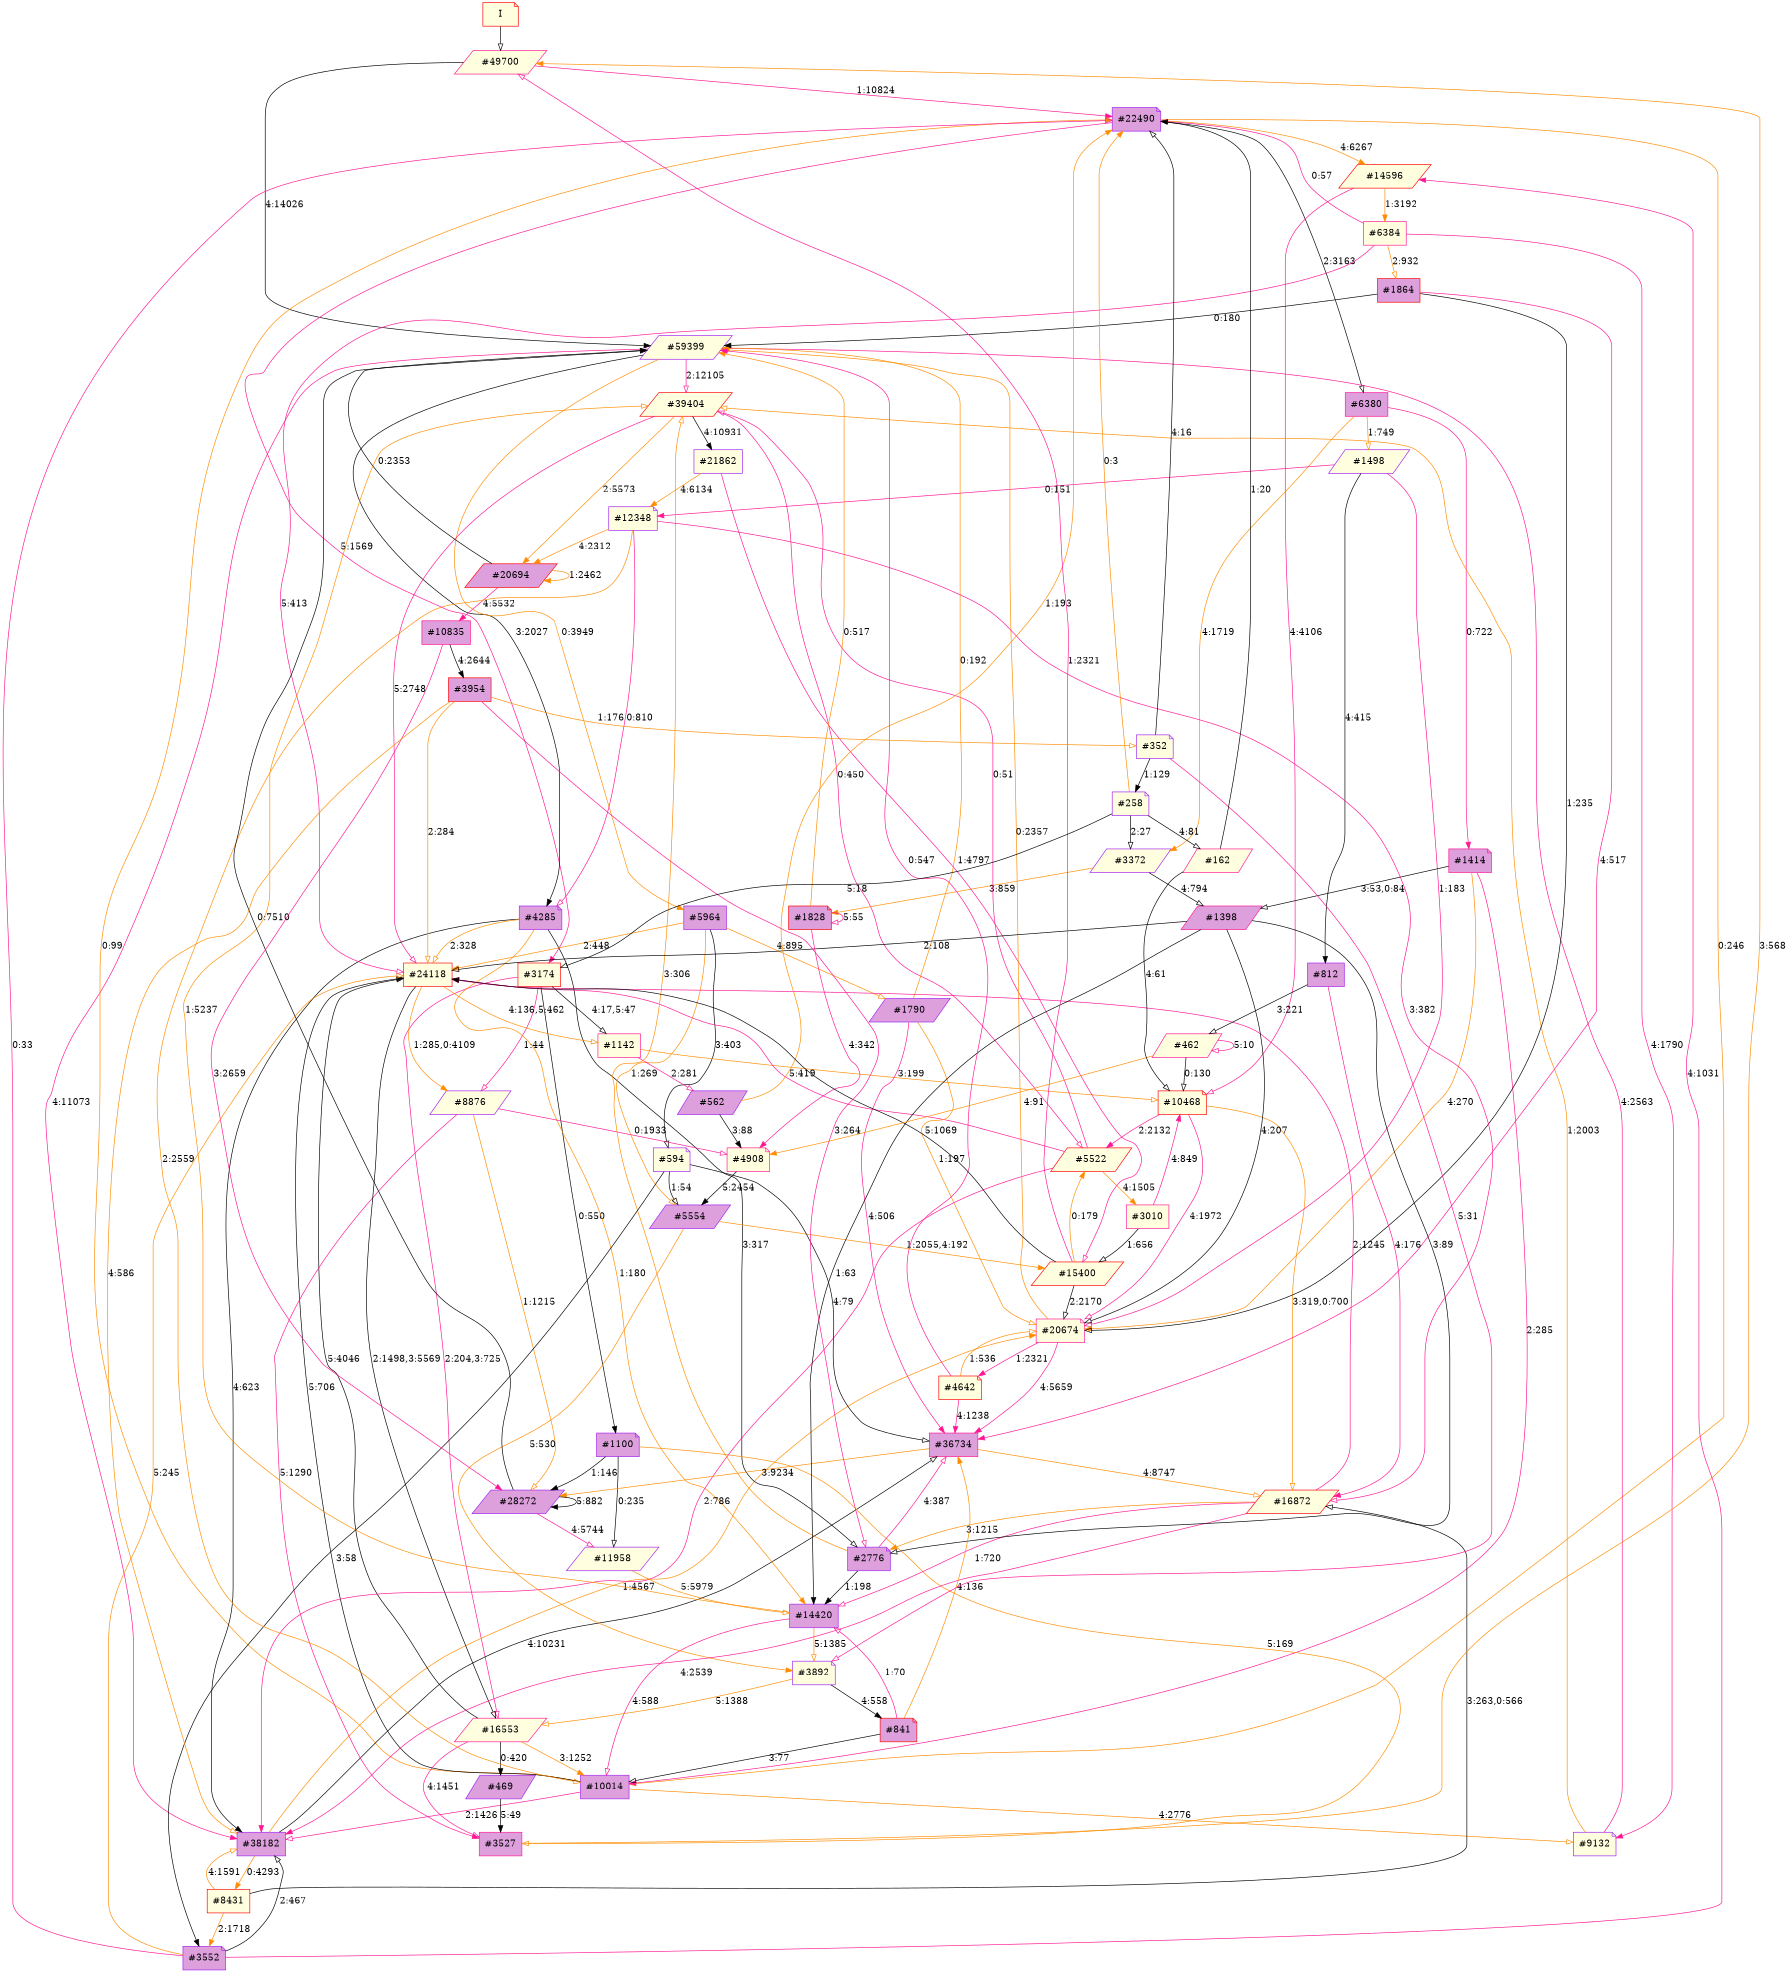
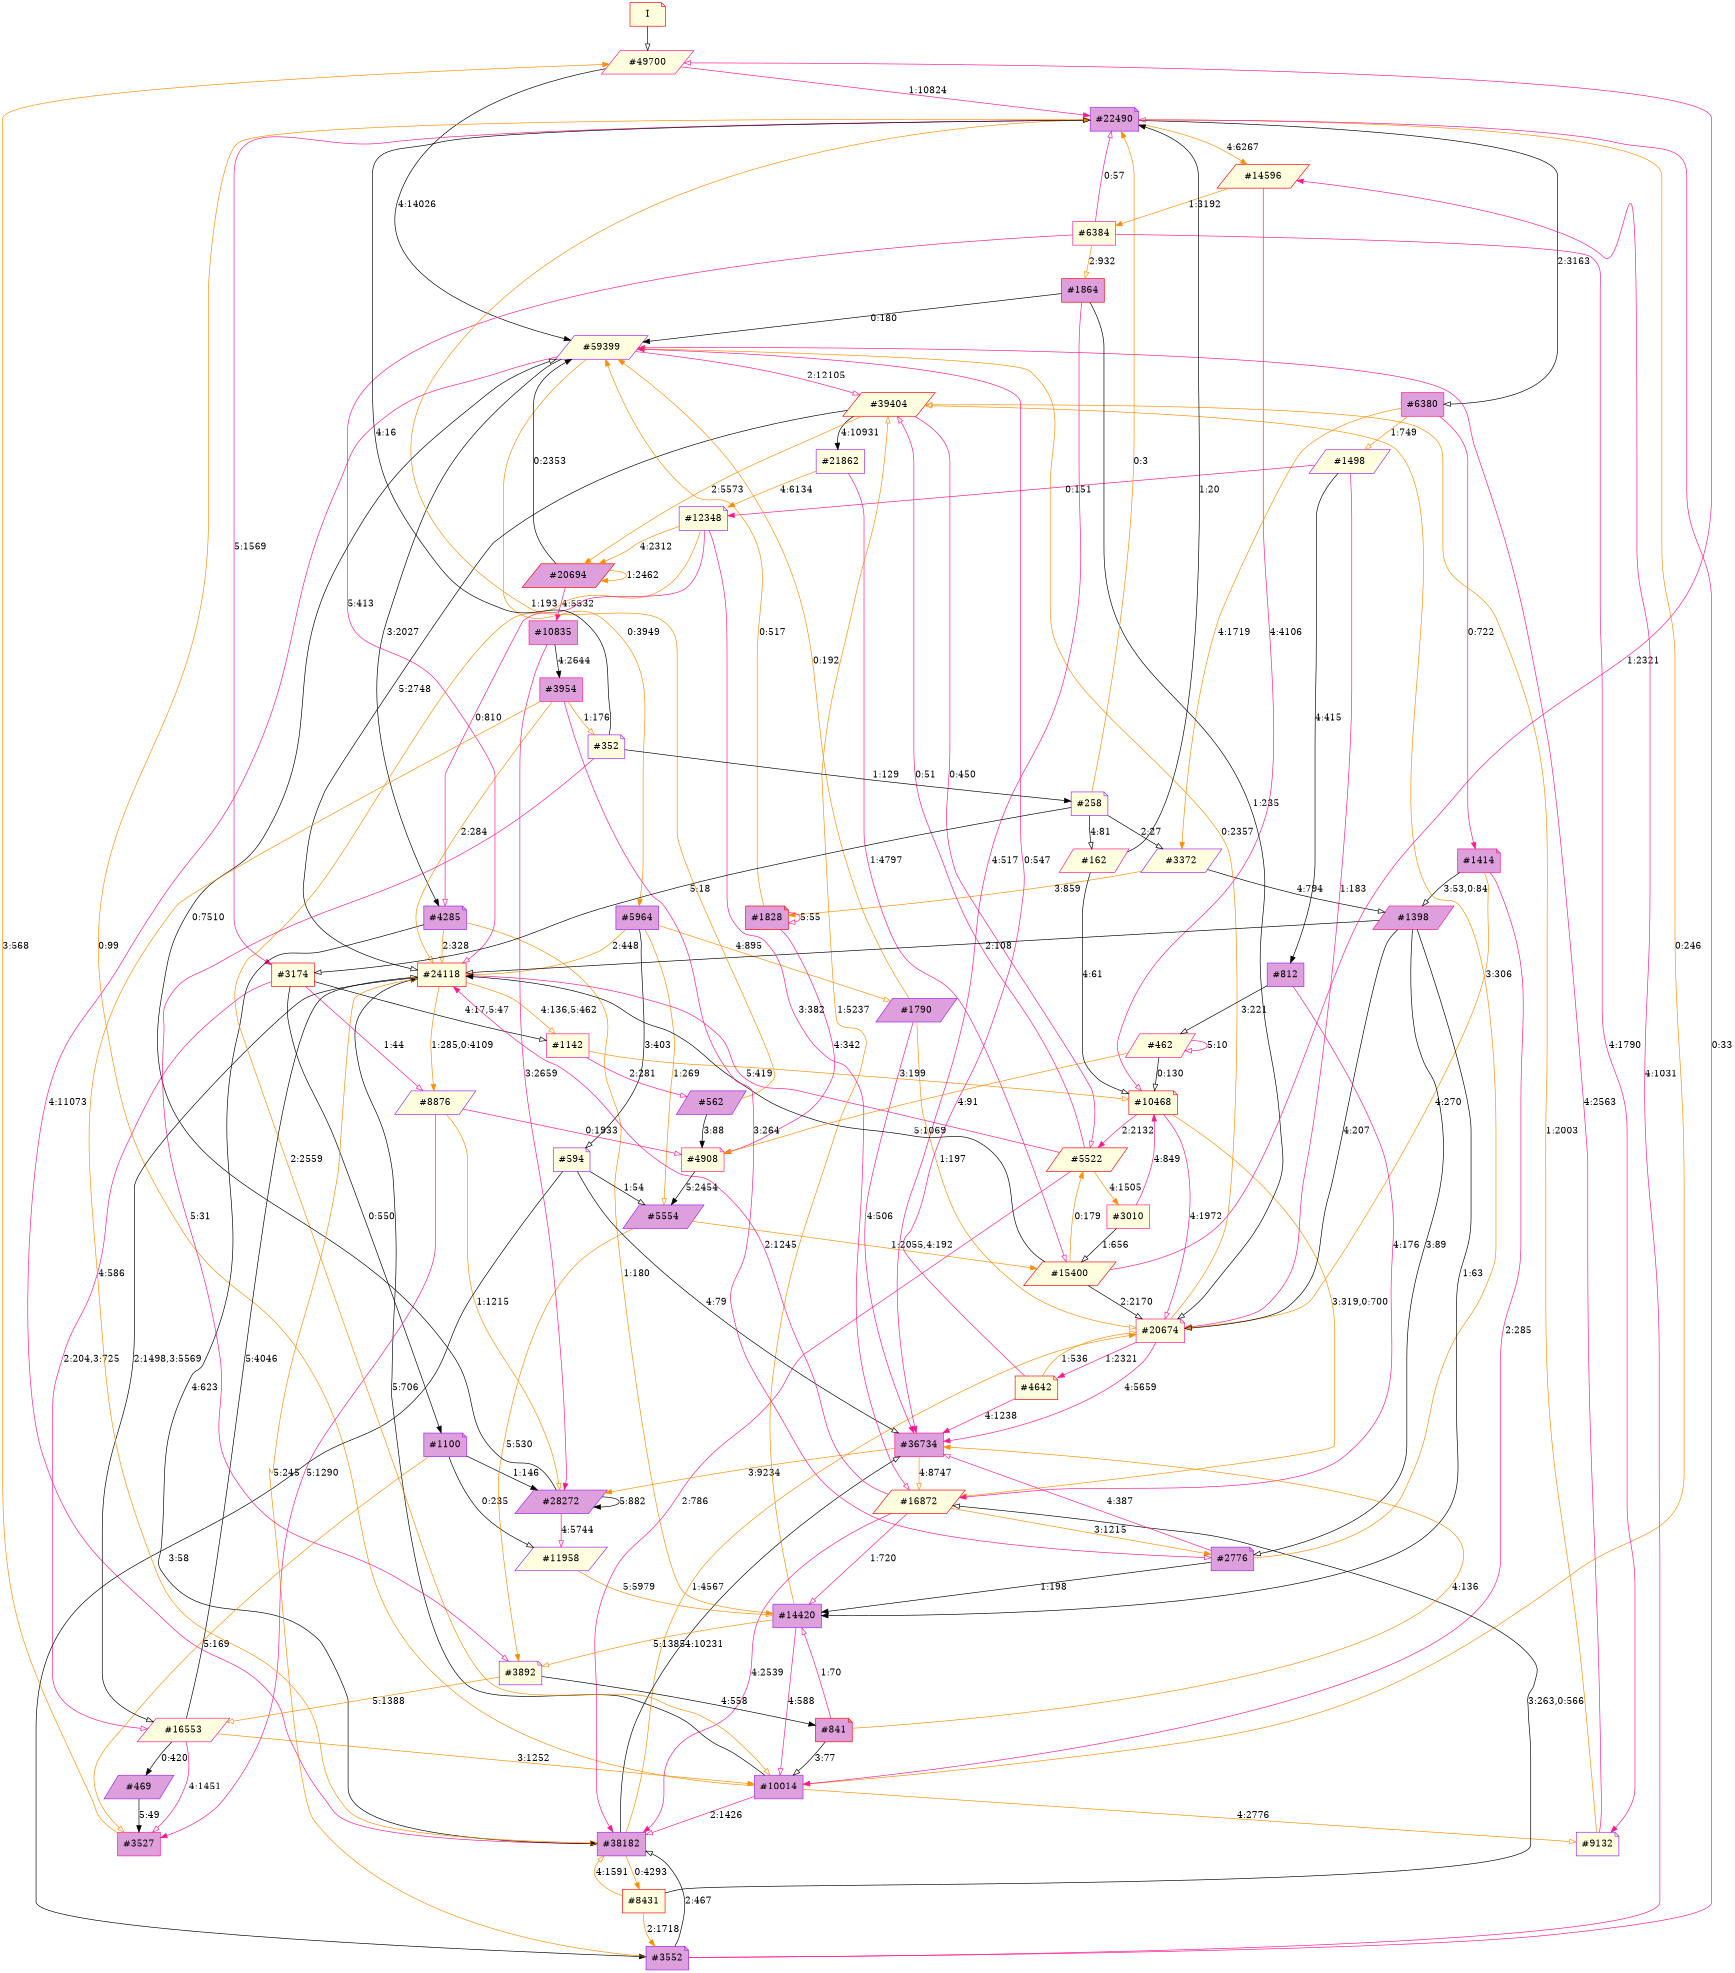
(402, 625) -> (445, 609)
(470, 690) -> (561, 690)
(742, 1208) -> none
